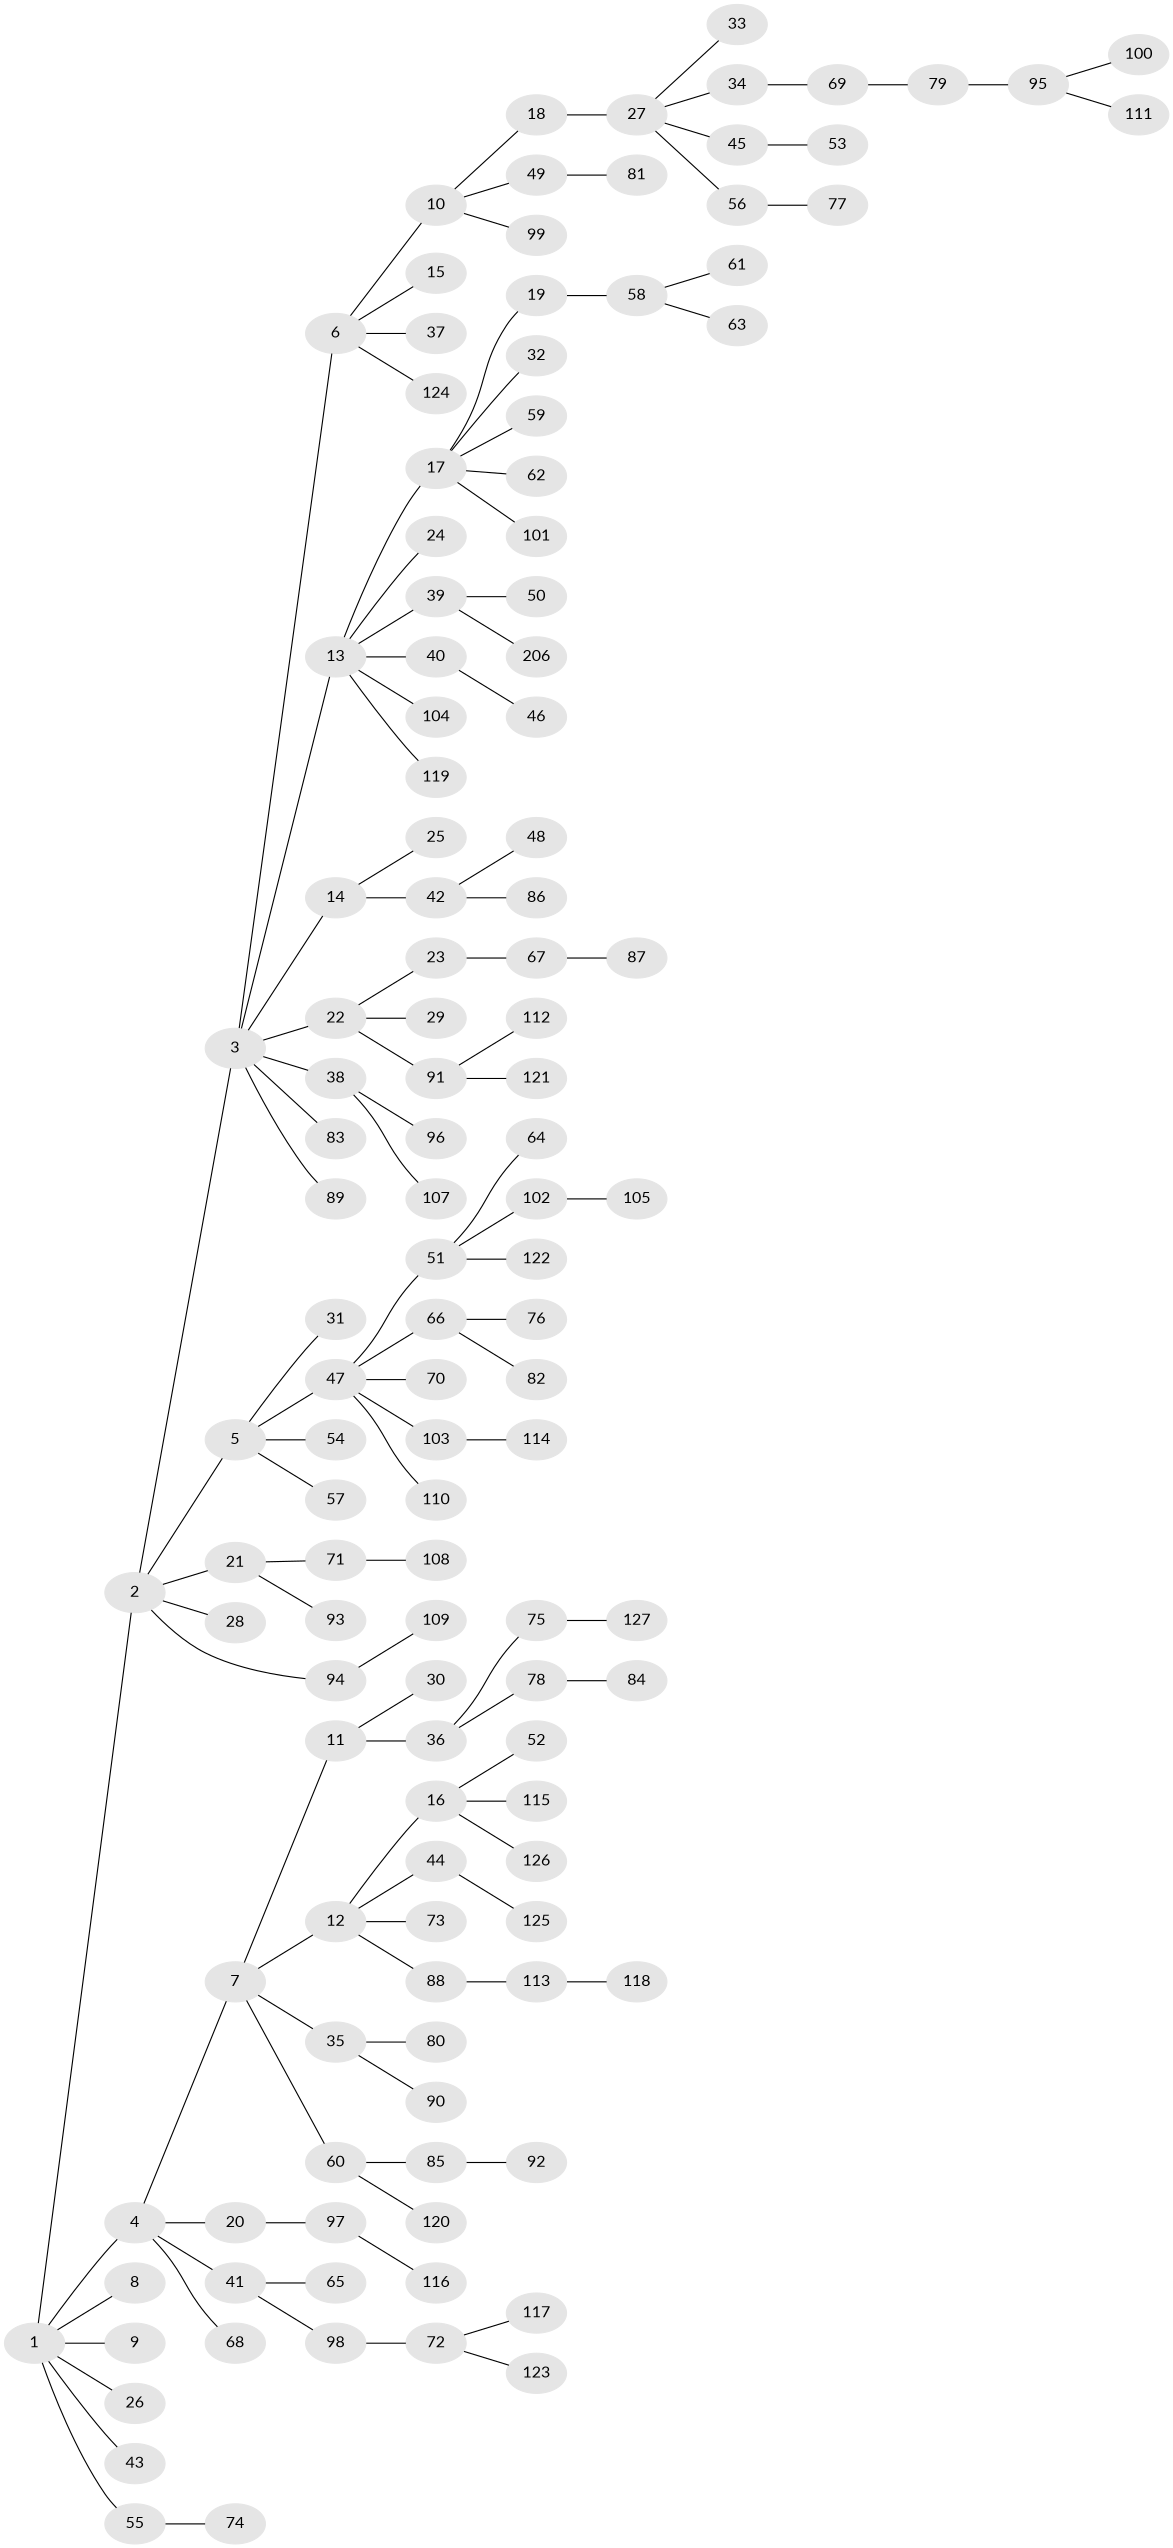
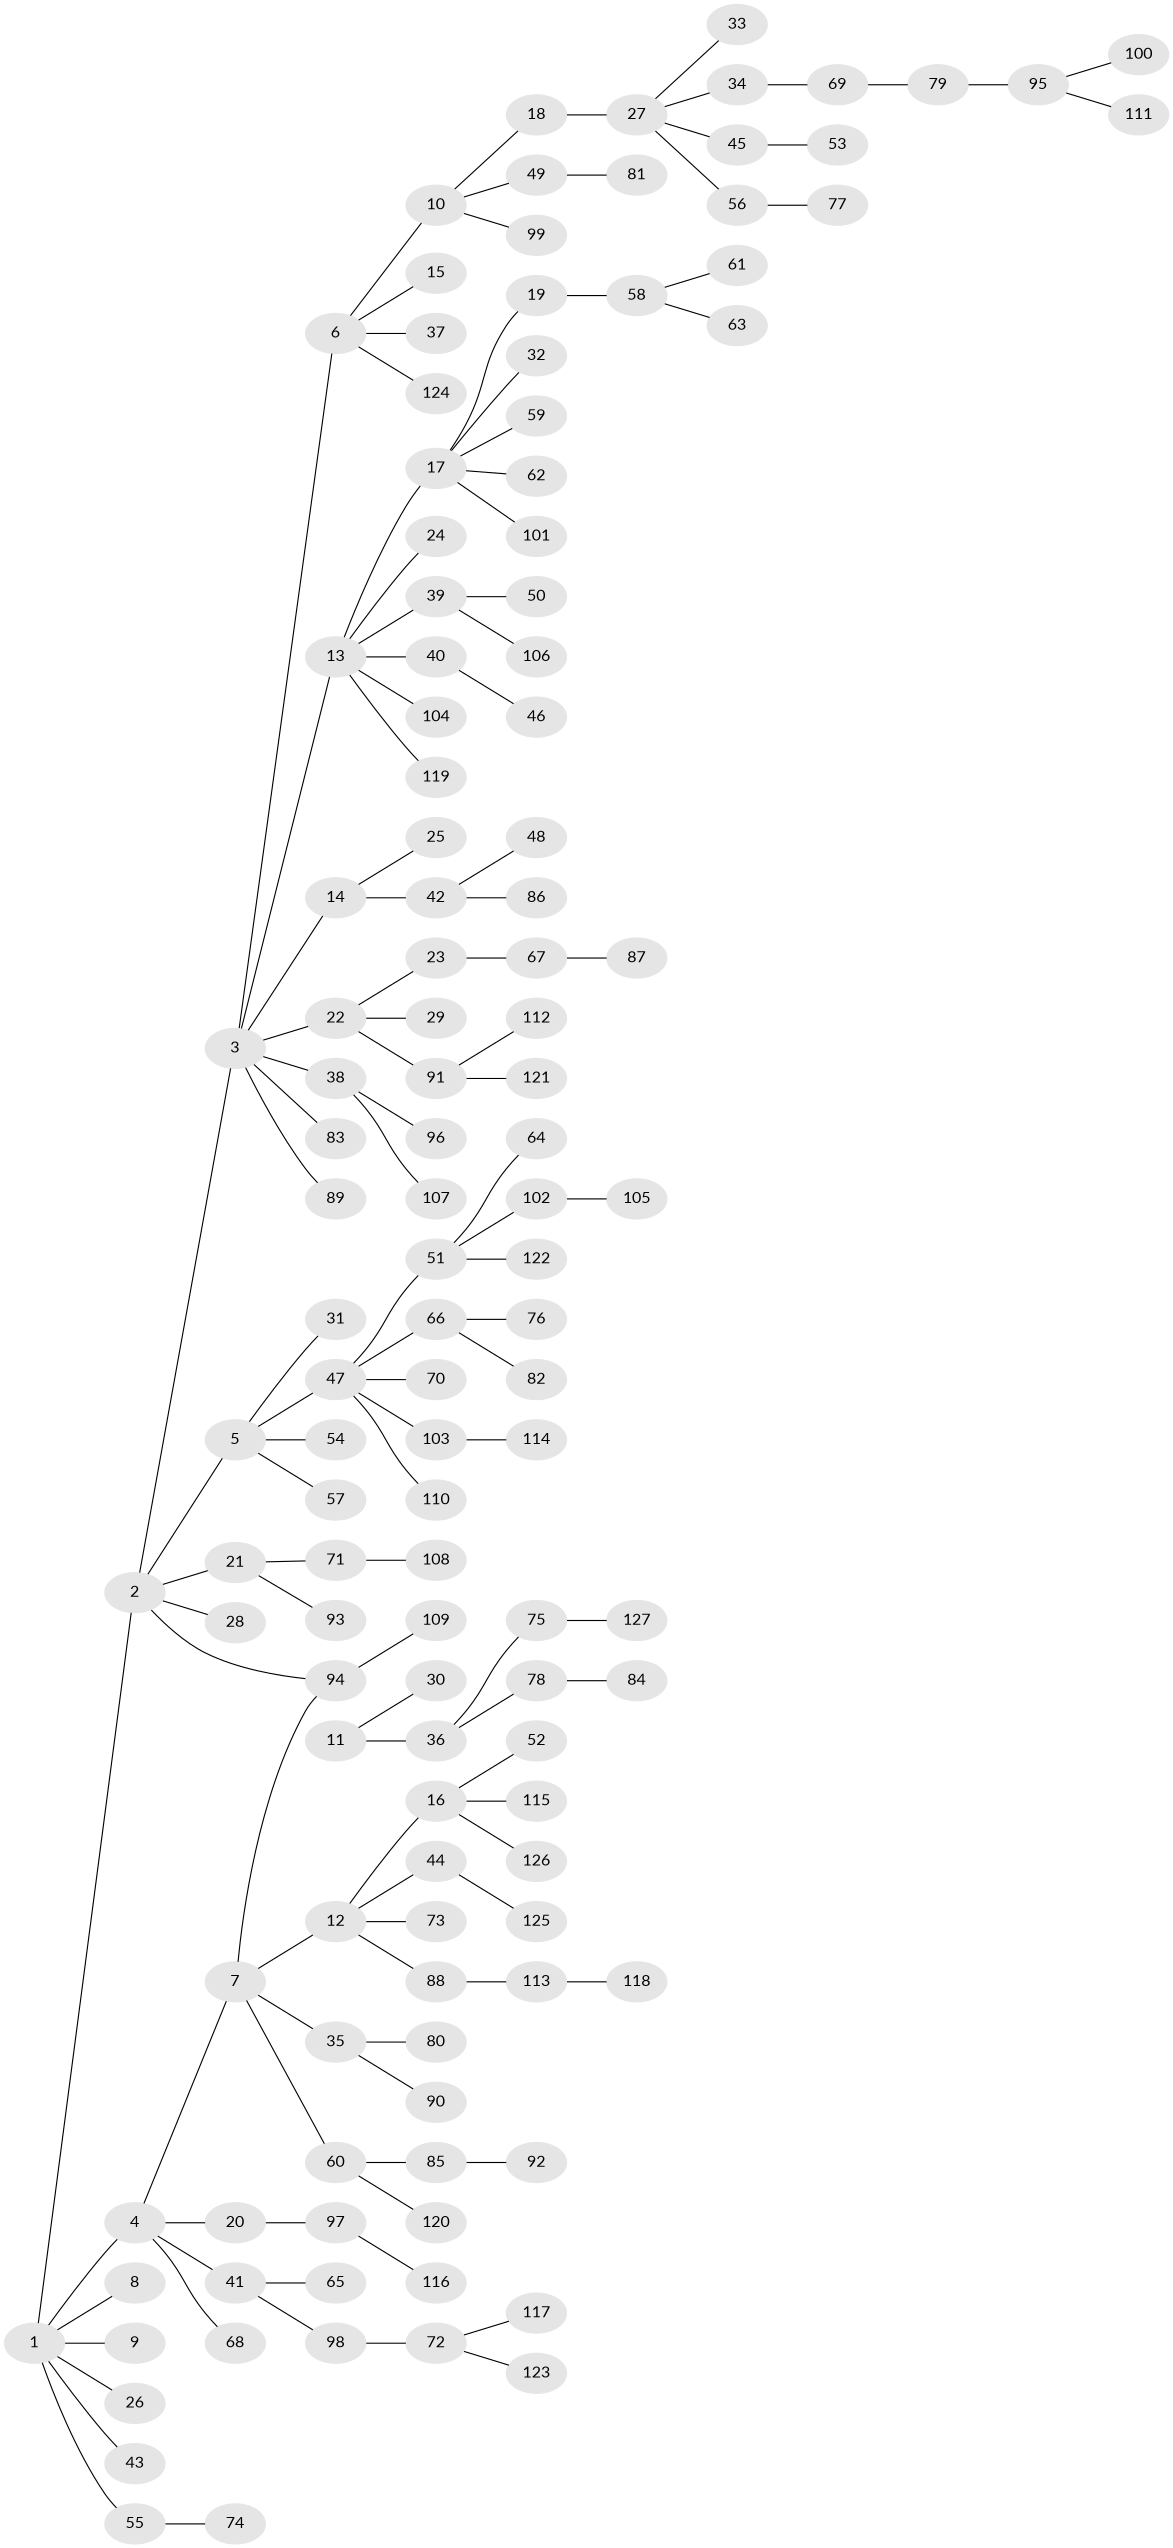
(536, 657) -> (536, 657)
(285, 1861) -> (262, 1824)
